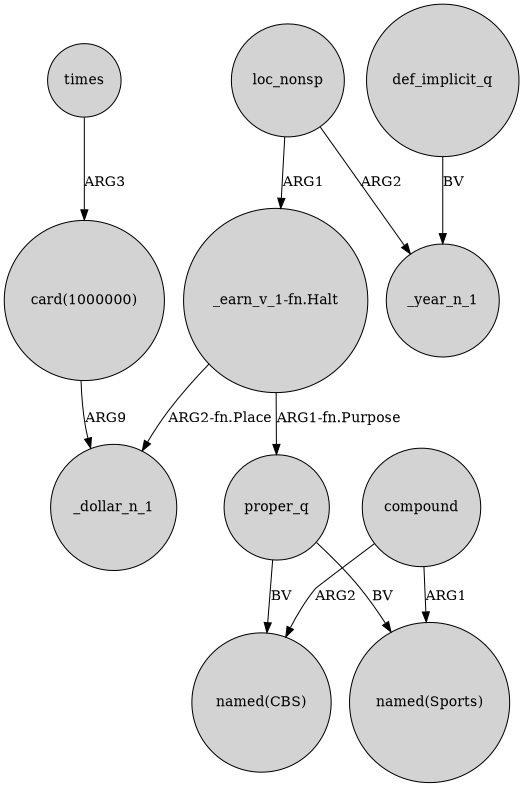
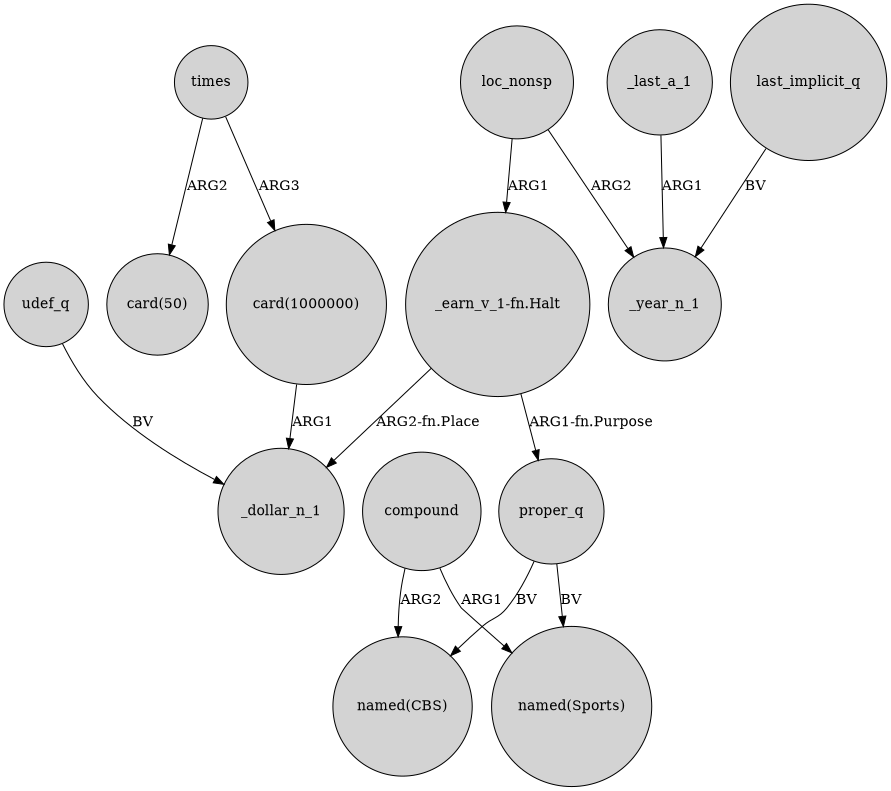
(443, 80) -> (809, 82)
none -> (660, 82)
none -> (46, 304)
none -> (158, 304)
(106, 418) -> (313, 422)
